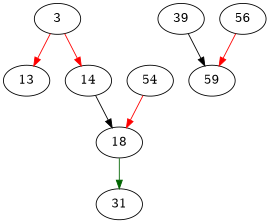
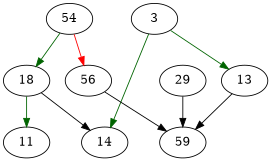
(181, 19) -> (183, 81)
(44, 46) -> (196, 47)
(71, 46) -> (131, 77)
none -> (78, 46)
(229, 46) -> (132, 109)
(102, 108) -> (62, 109)
(137, 108) -> (51, 46)
none -> (217, 108)
(119, 204) -> (27, 142)
